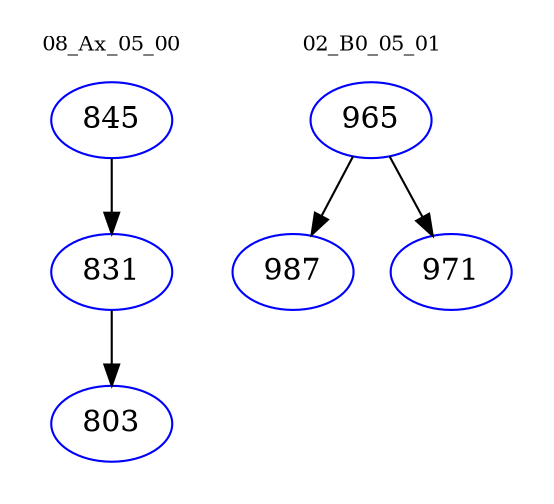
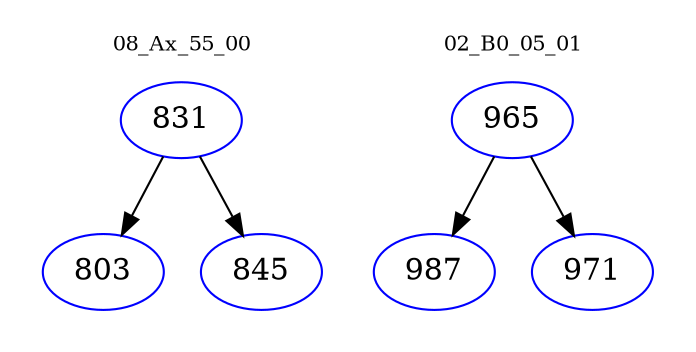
(112, 45) -> (182, 45)
(112, 186) -> (216, 187)
